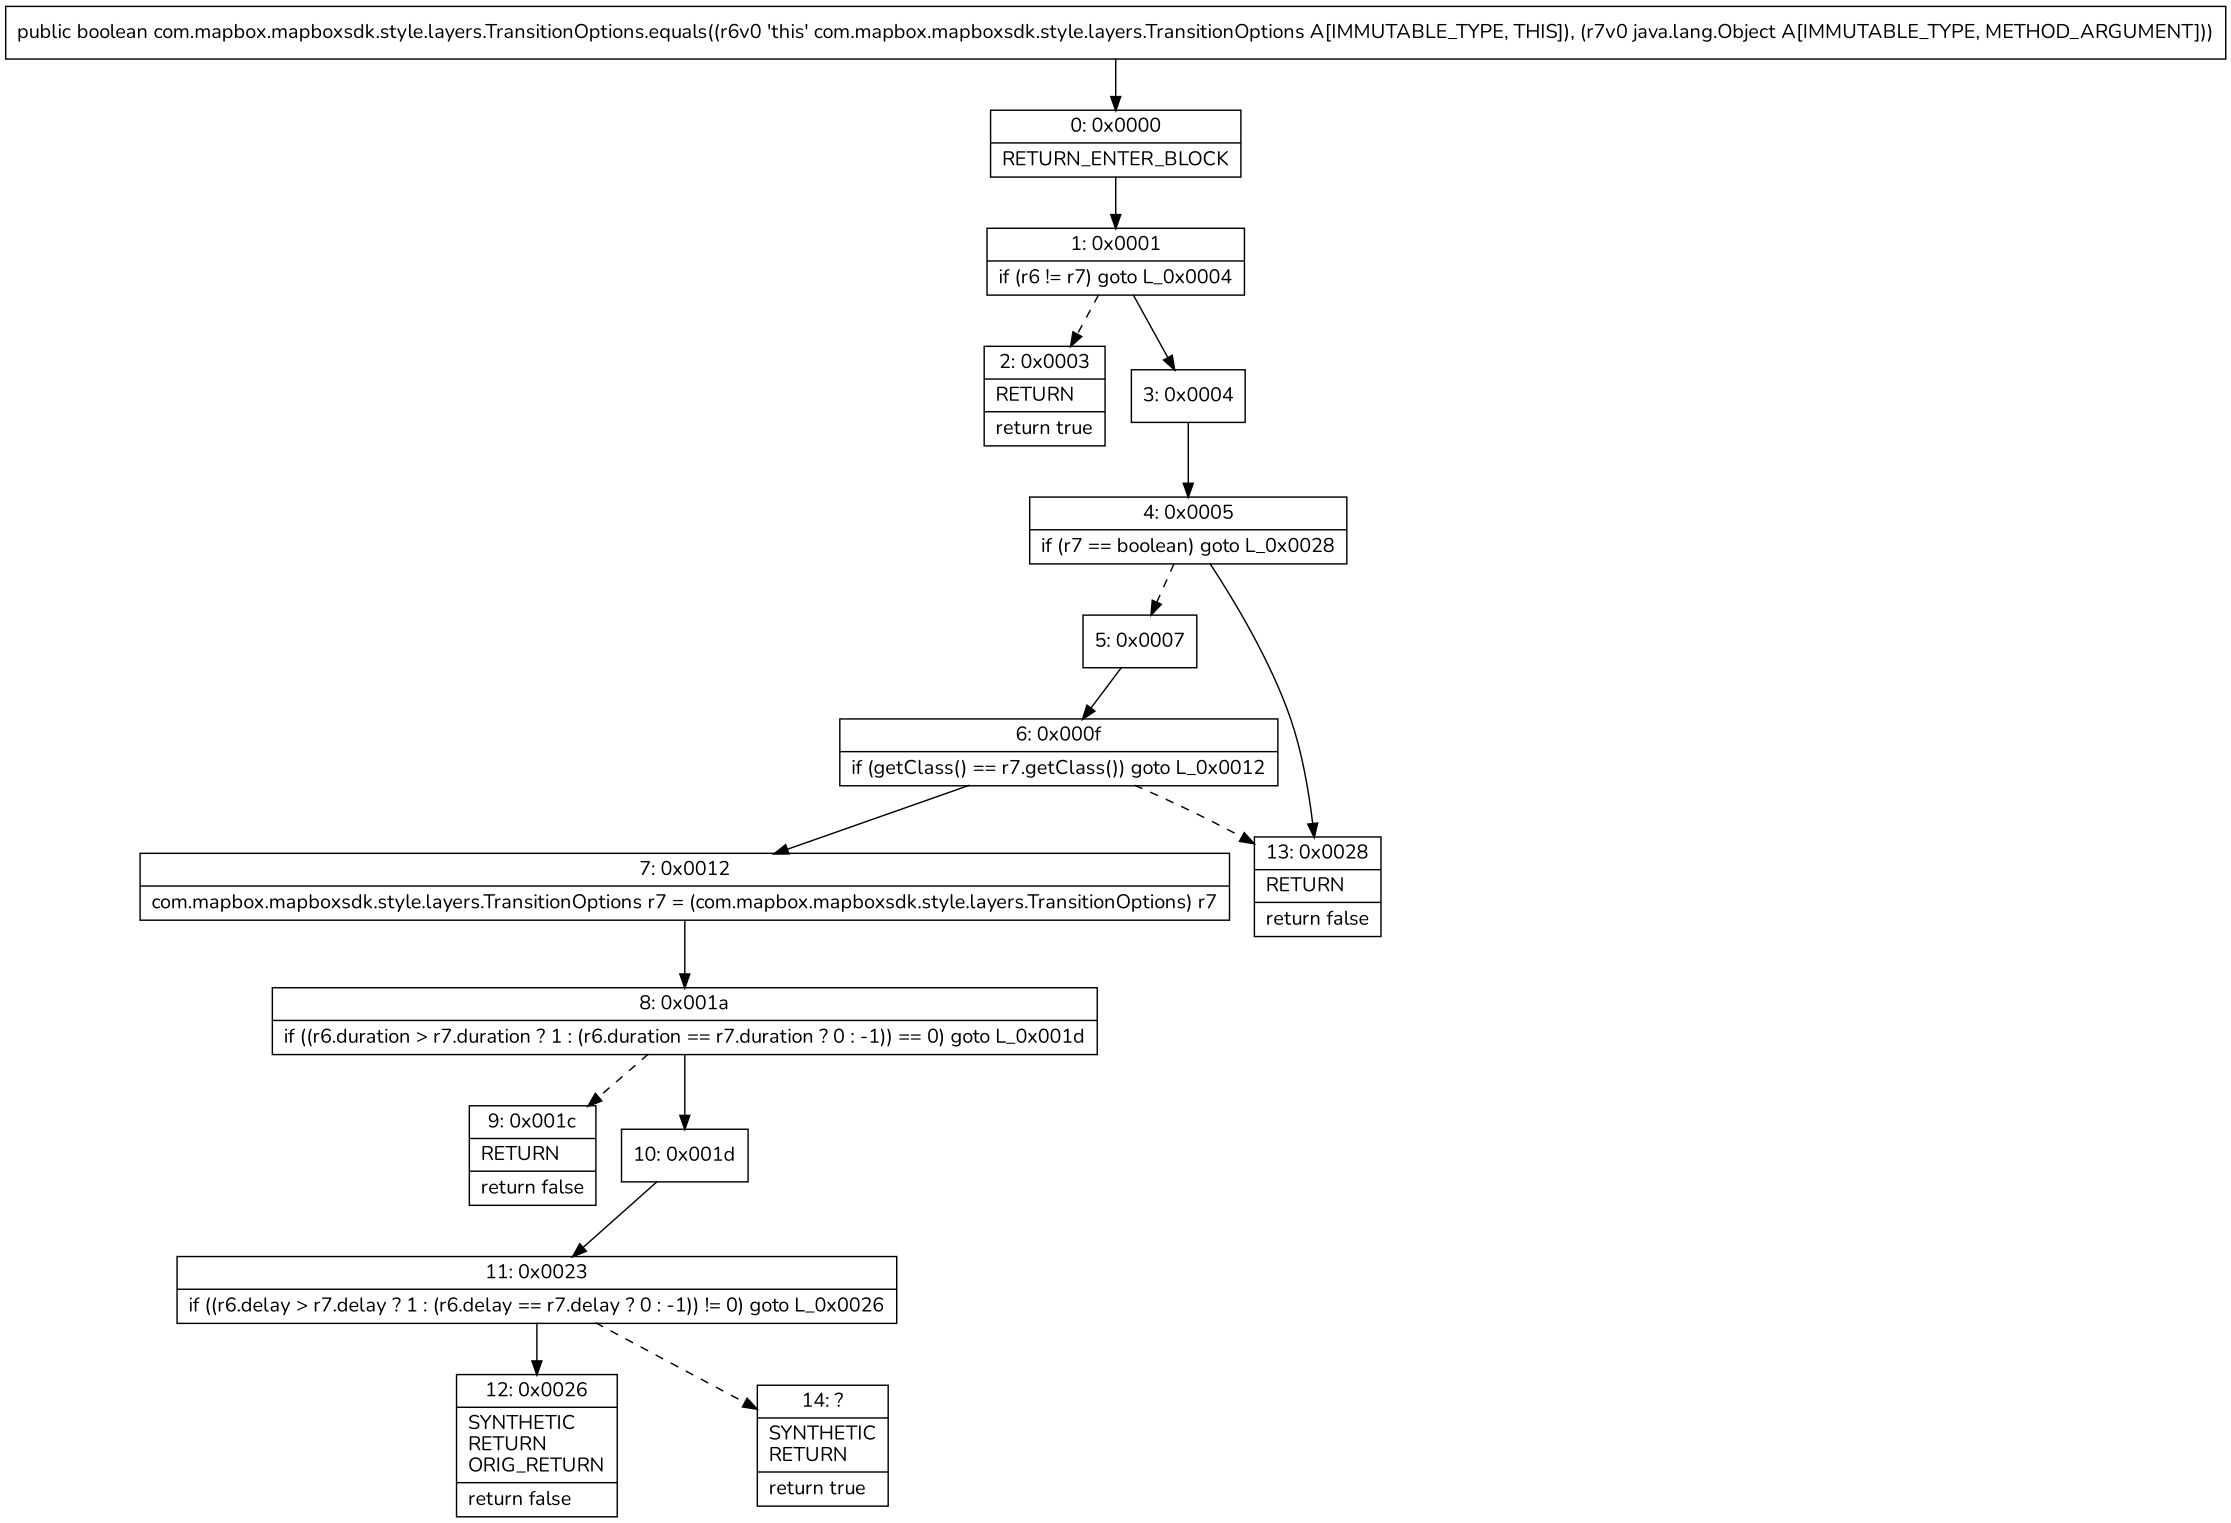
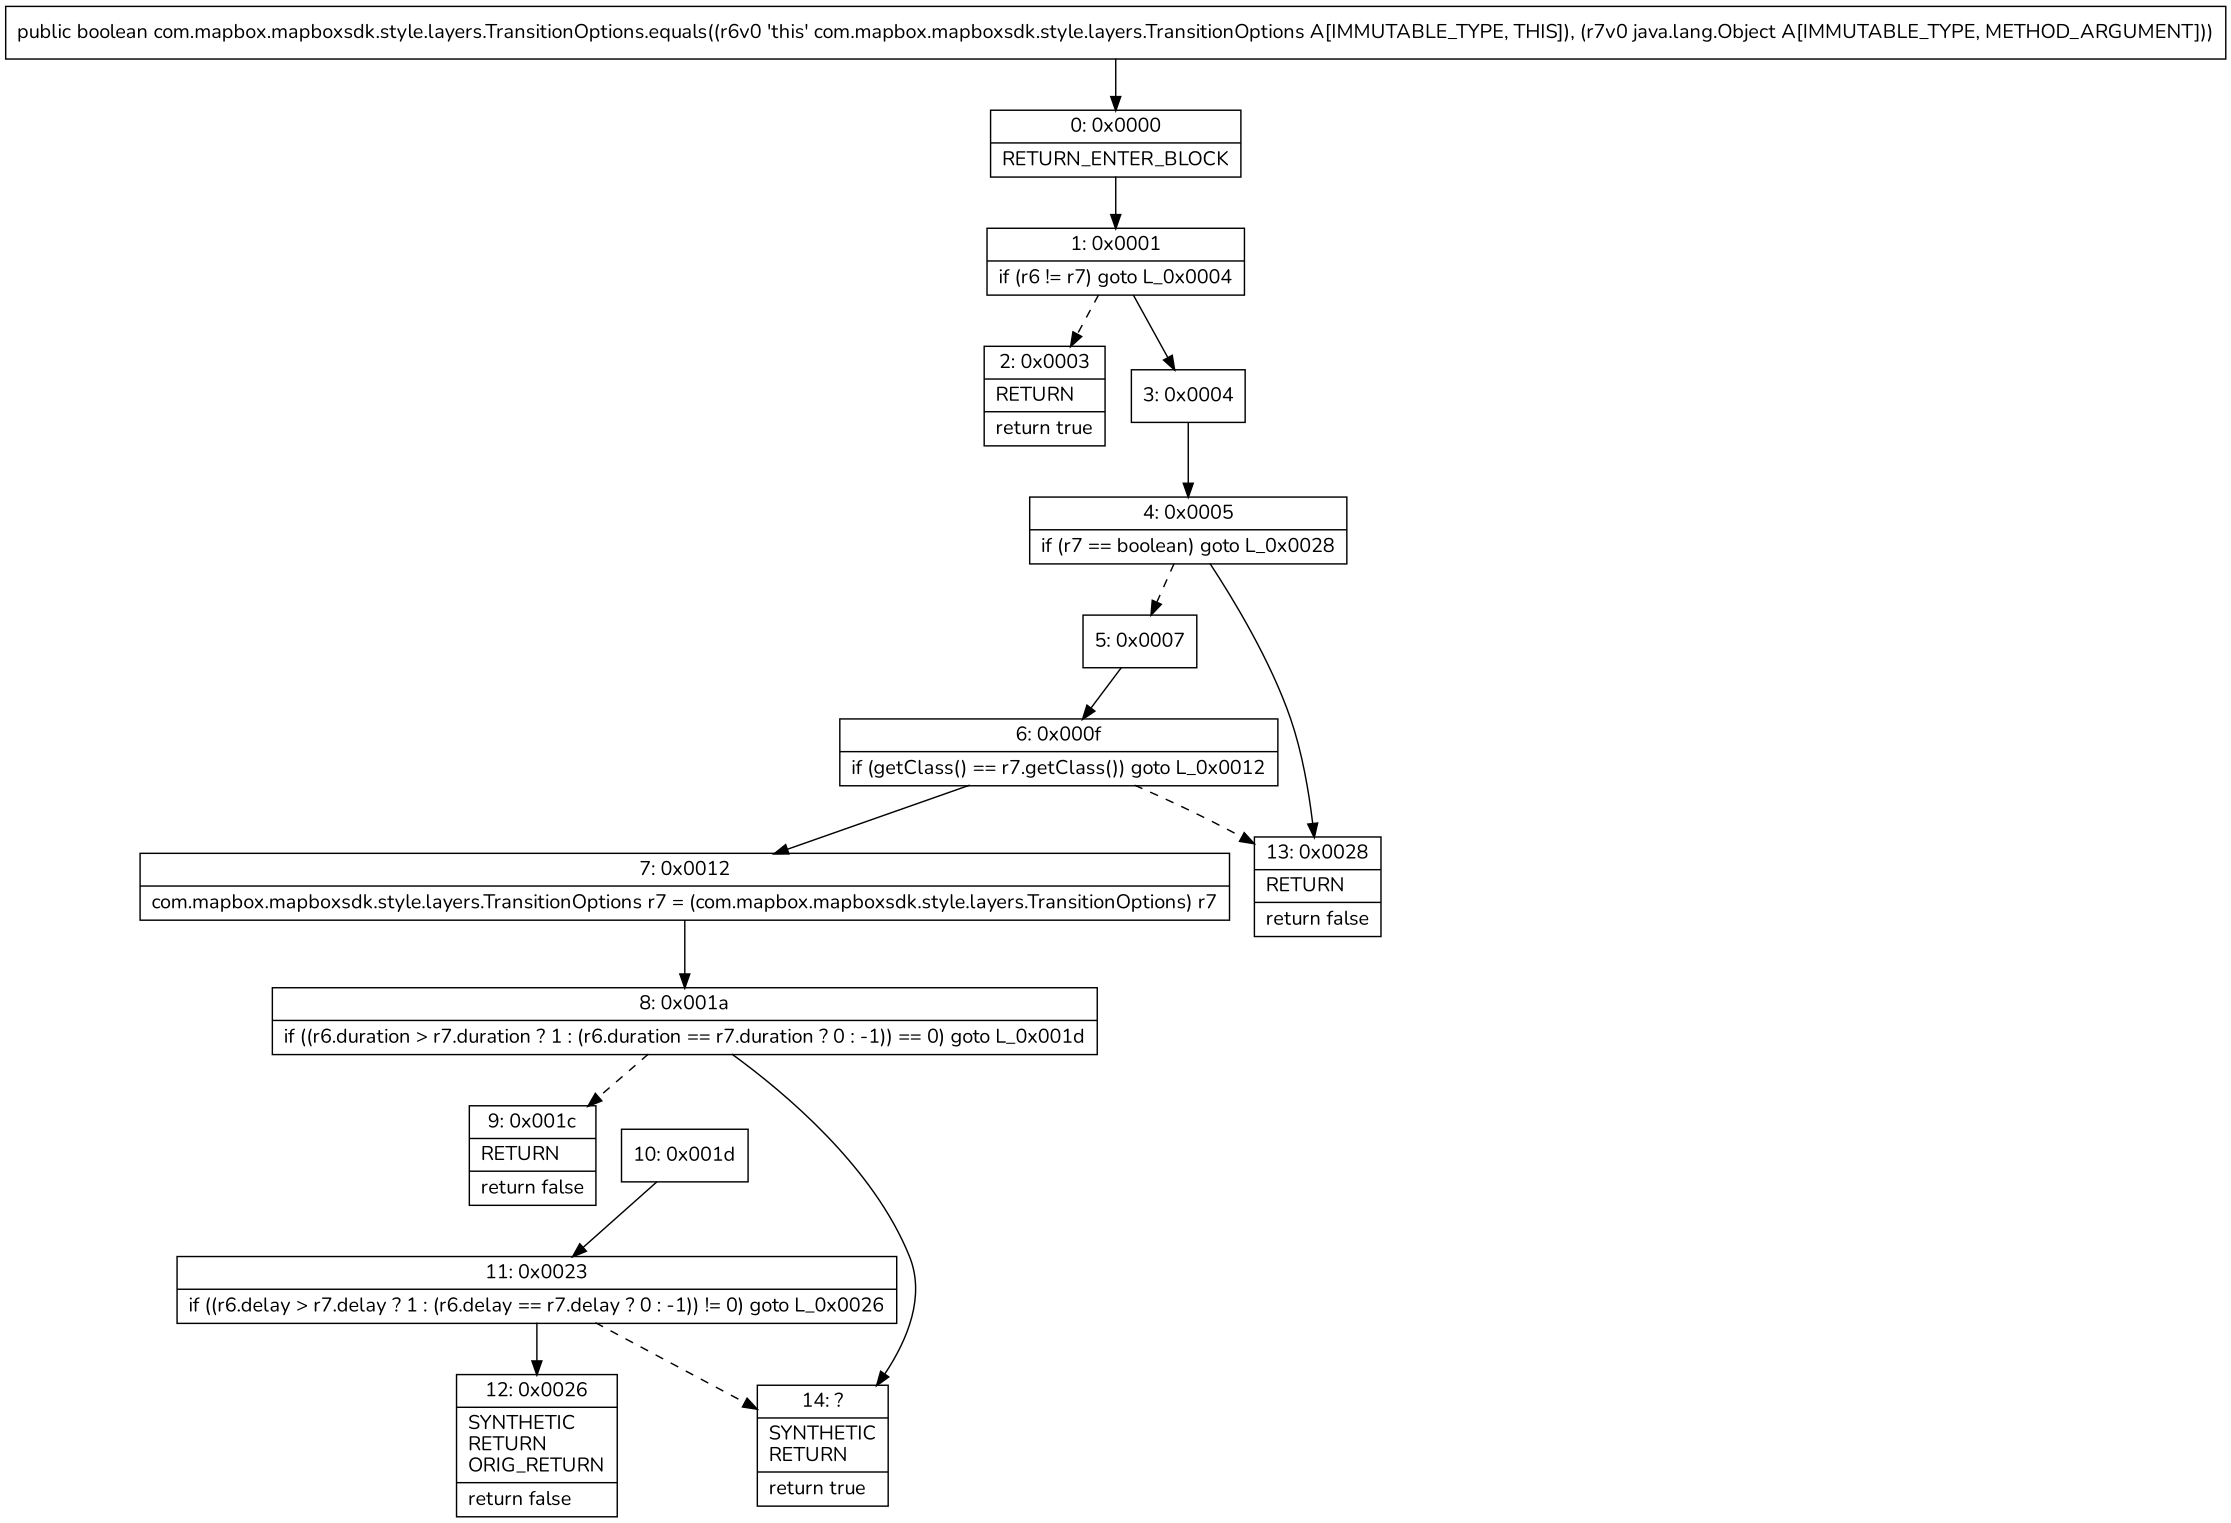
(685, 1085) -> (874, 1192)
